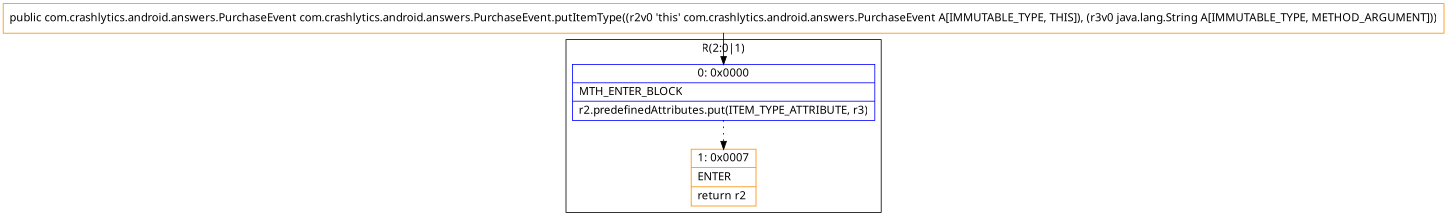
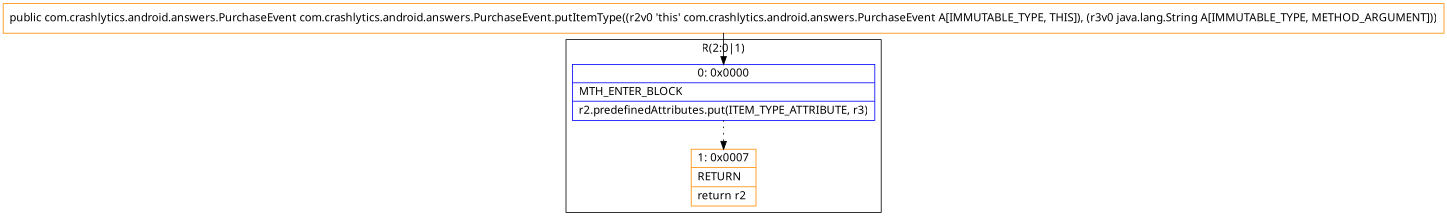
(715, 177) -> (720, 177)
